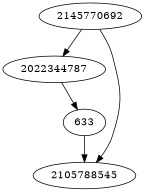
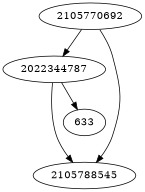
(90, 16) -> (90, 16)
(84, 145) -> (53, 121)
